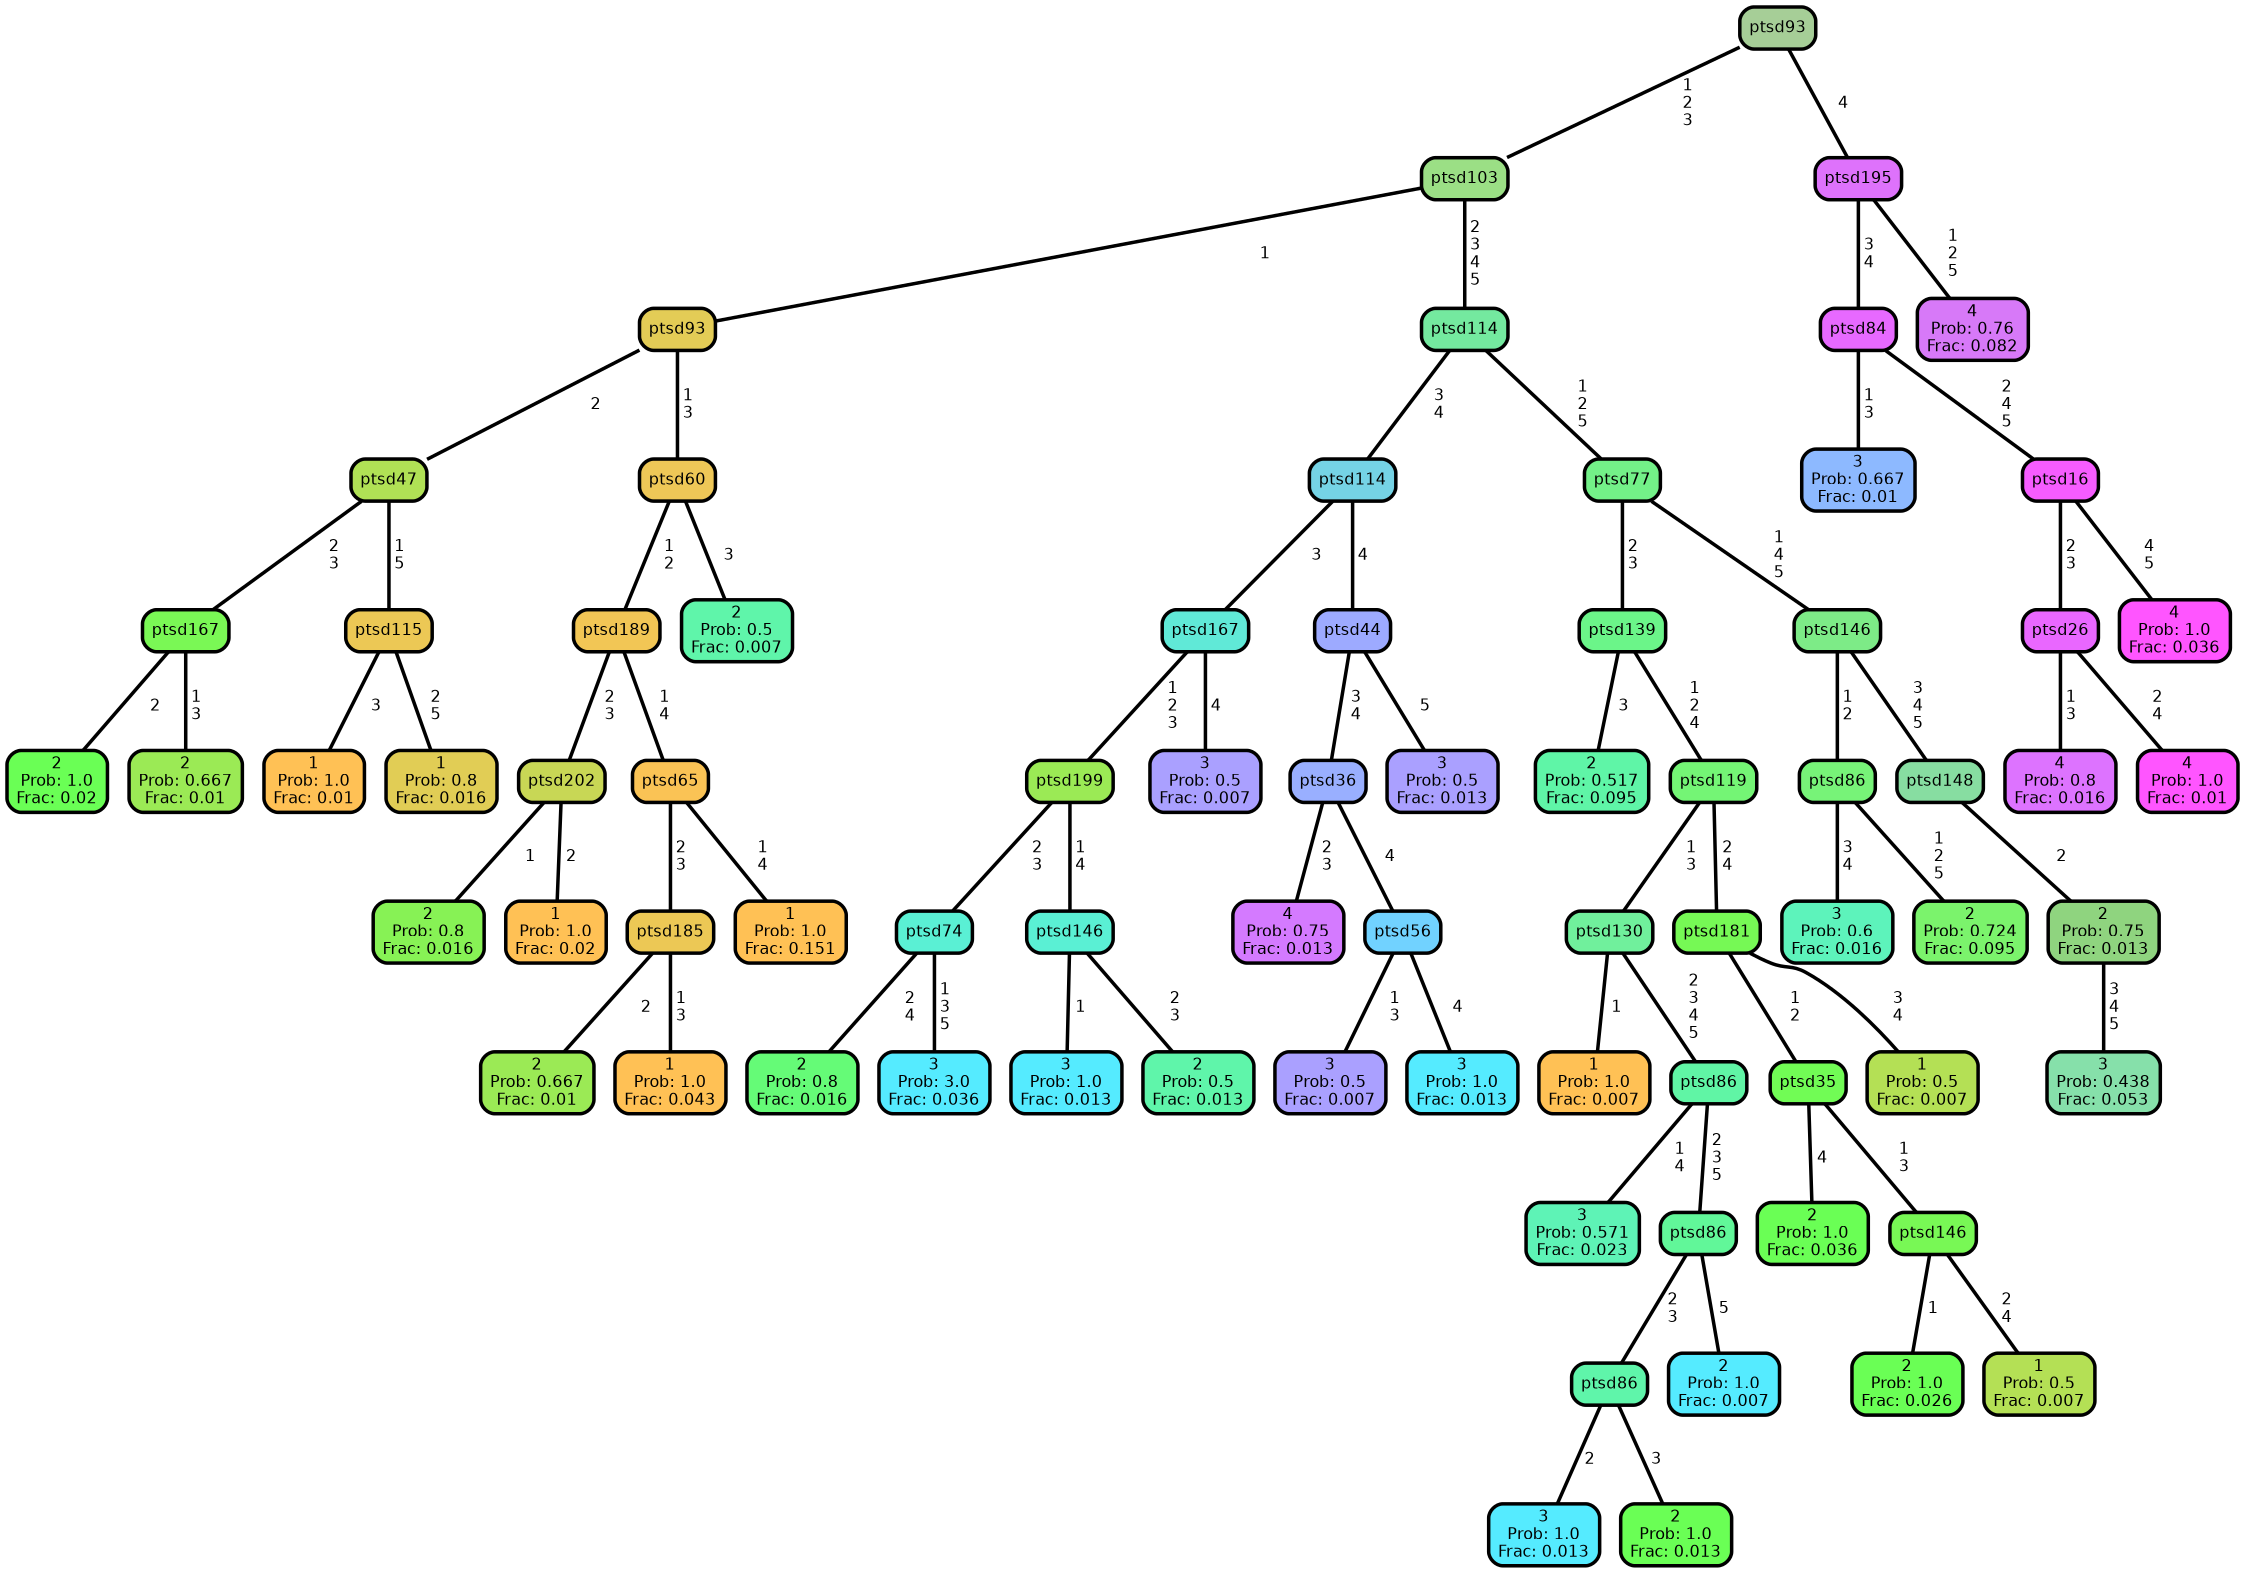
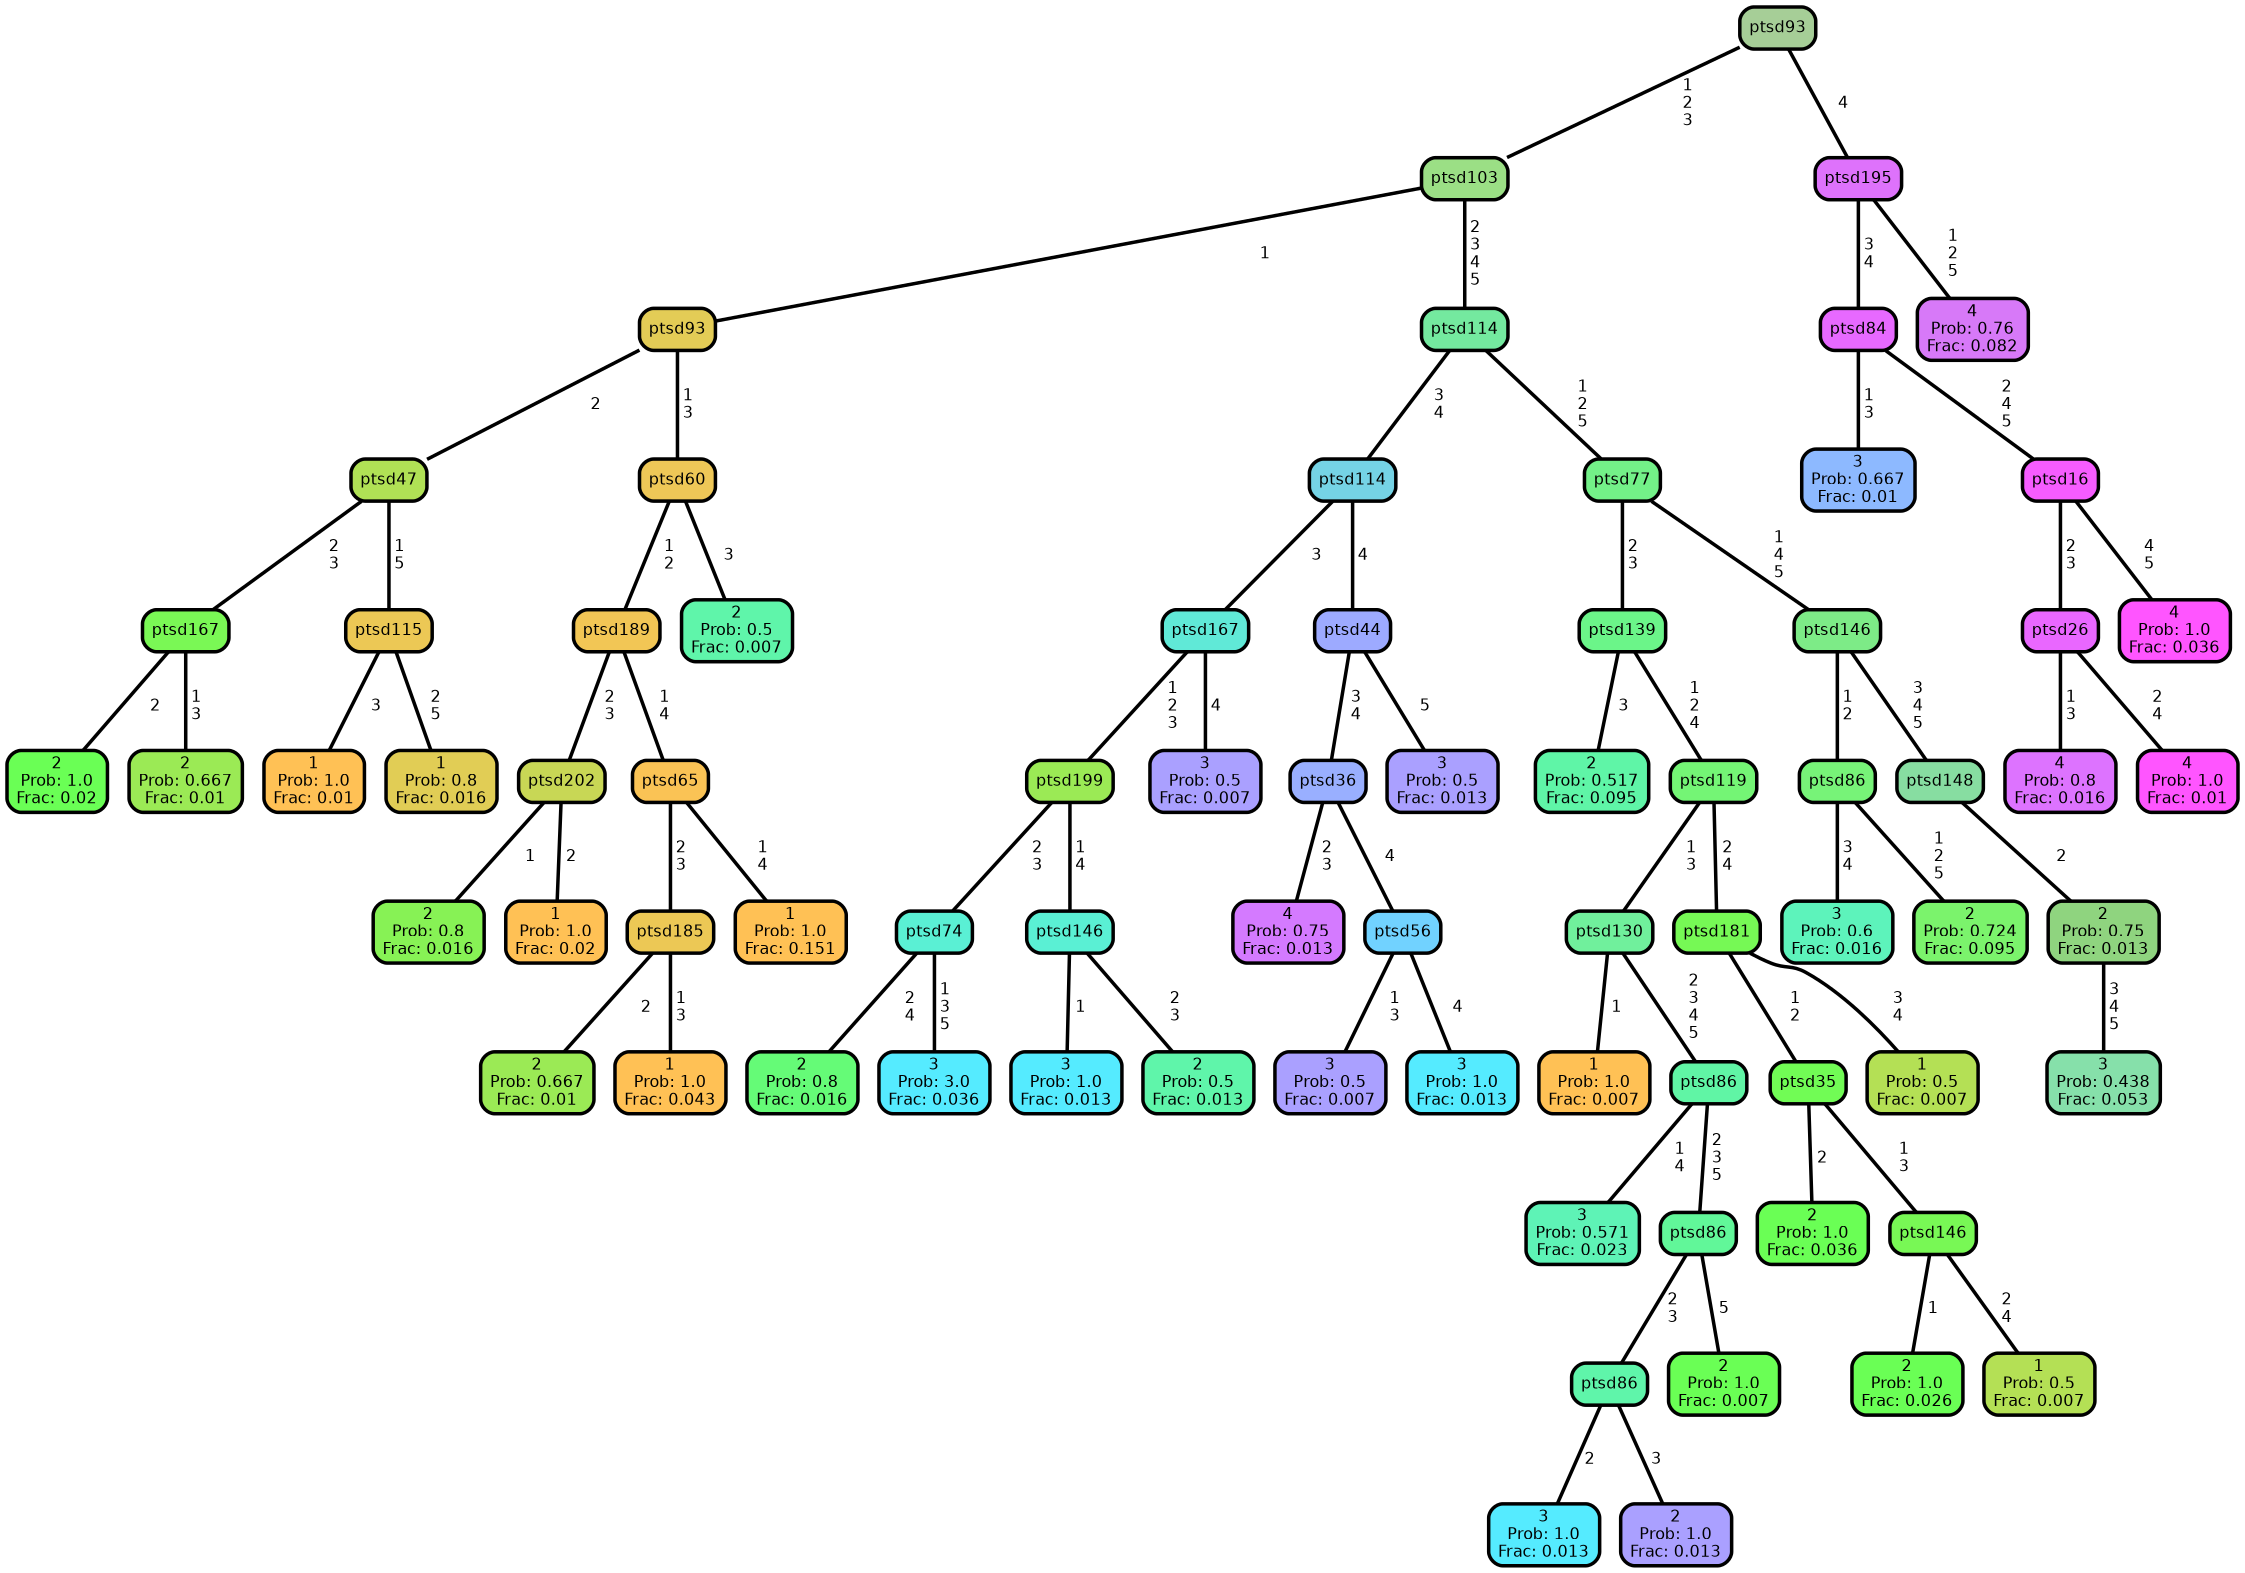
(1820, 1158) -> (1820, 1158)
(1724, 1384) -> (1724, 1384)
(1676, 1535) -> (1676, 1535)
